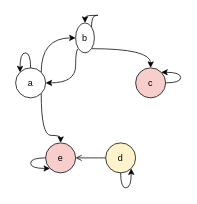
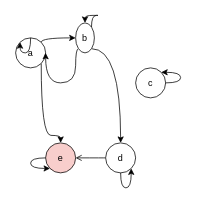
(122, 50) -> (117, 89)
(30, 83) -> (30, 53)
(150, 83) -> (150, 83)
(120, 158) -> (120, 158)
